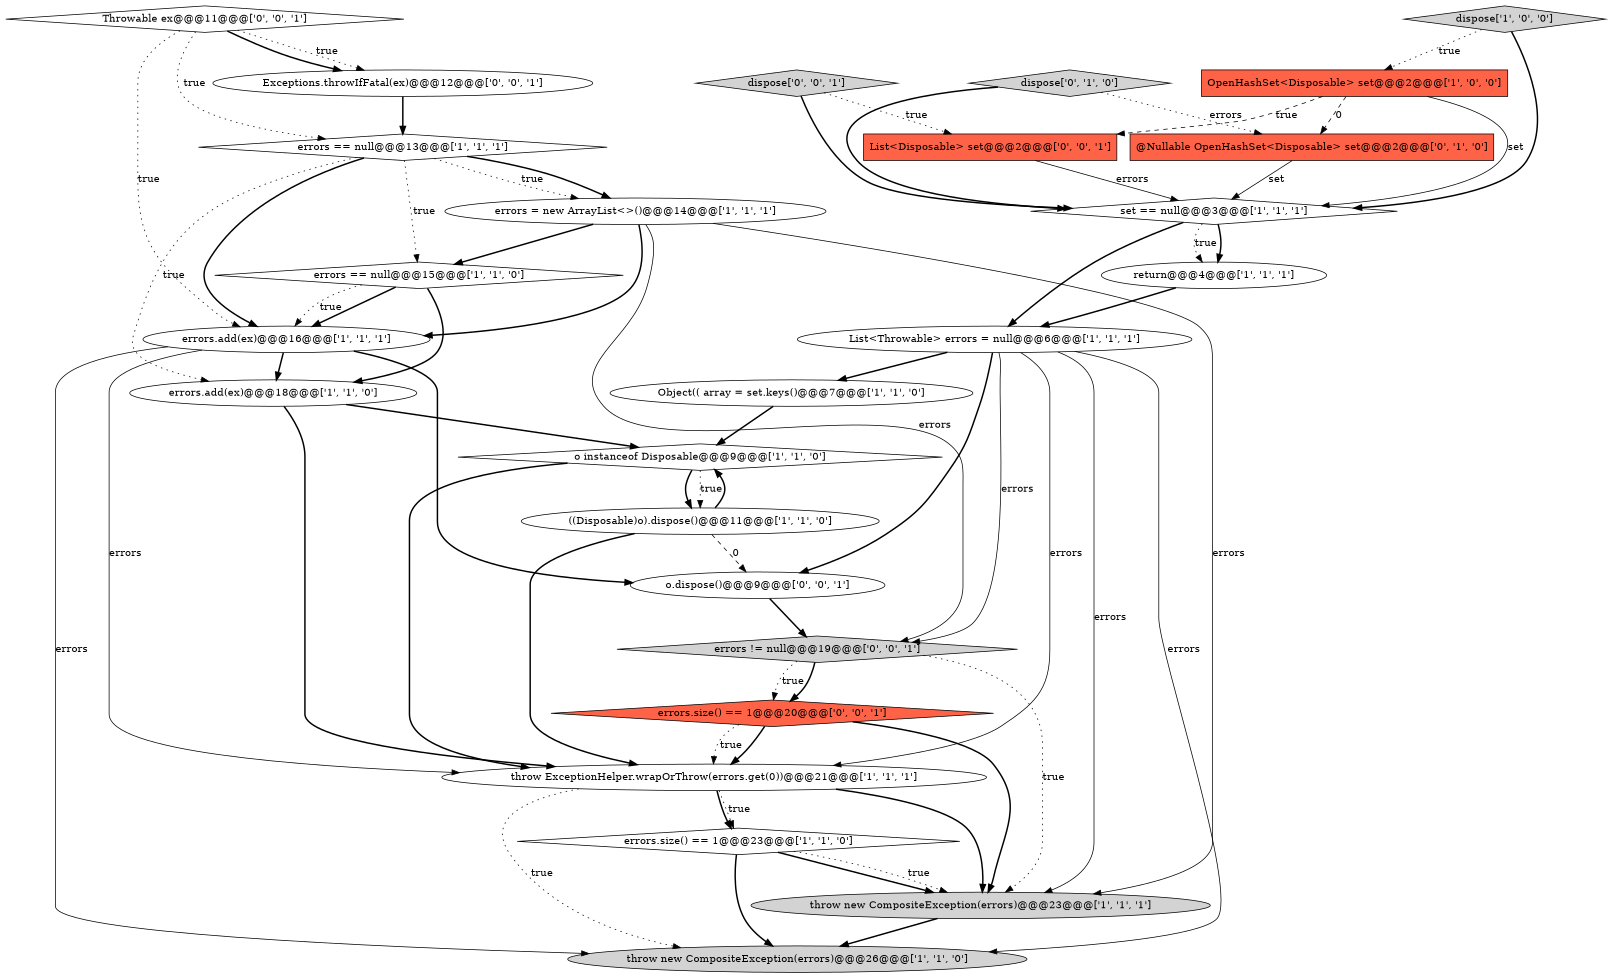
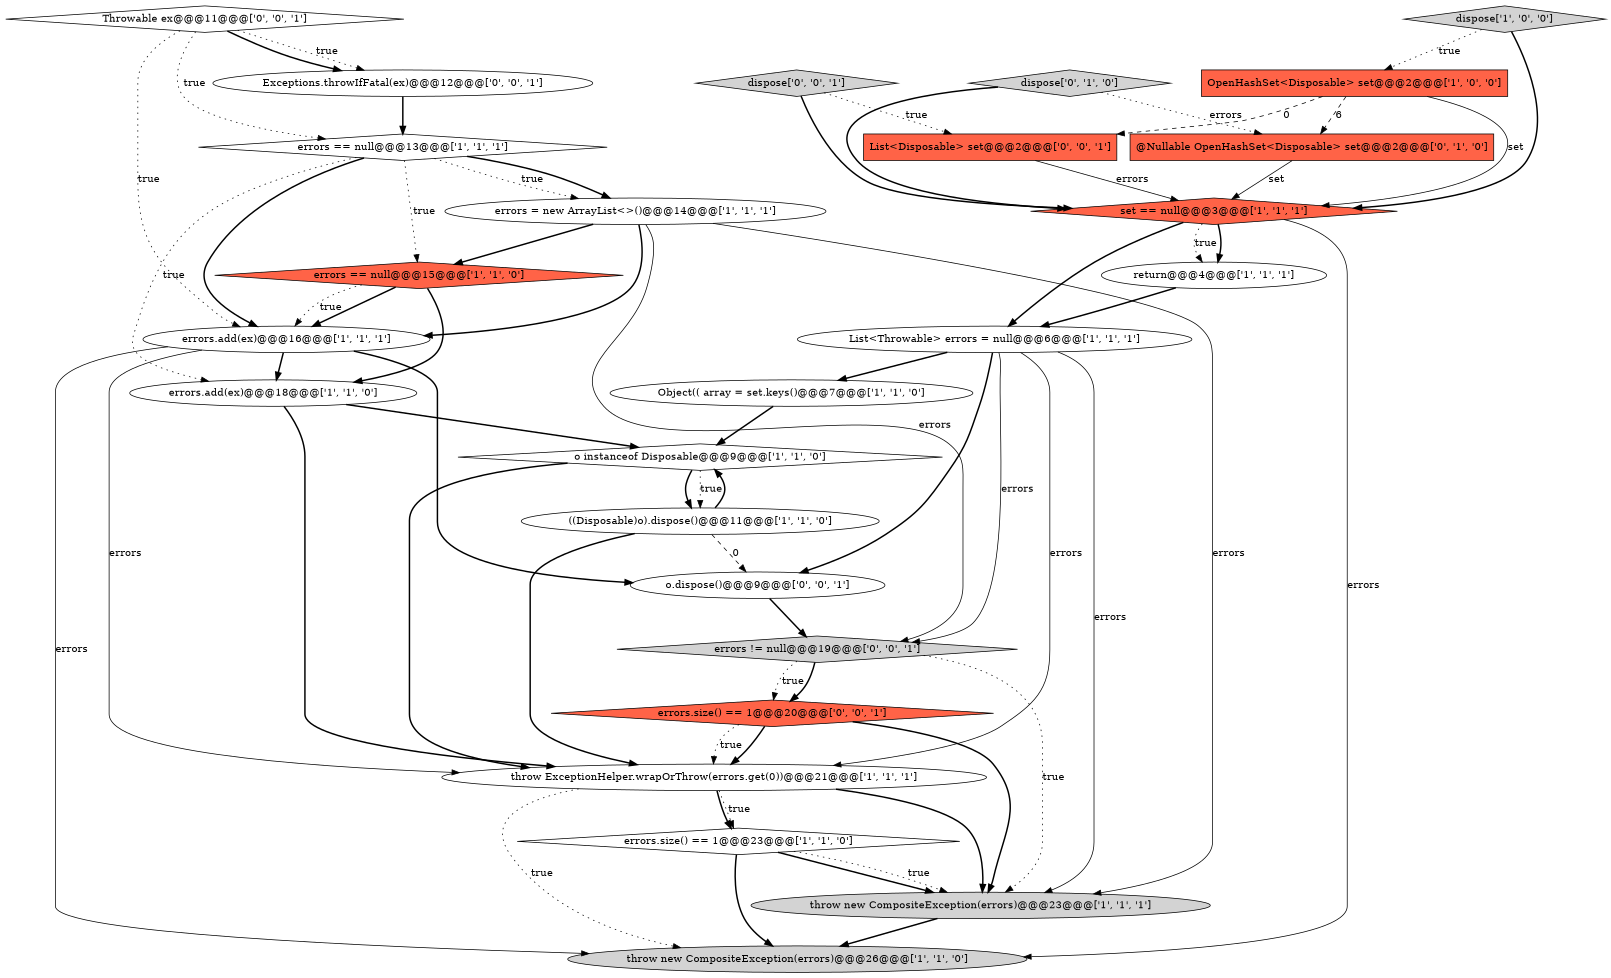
(1287, 115) -> (1287, 115)
(1339, 115) -> (1339, 115)
(1214, 211) -> (1214, 211)
(419, 275) -> (419, 275)
(1183, 720) -> (1347, 708)
